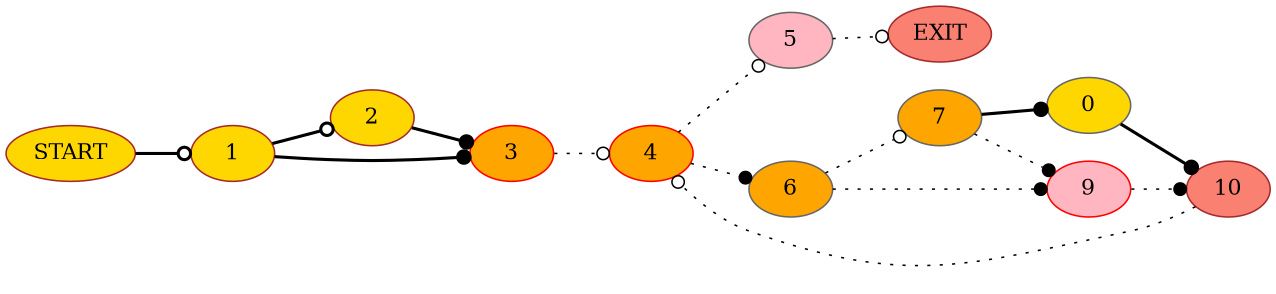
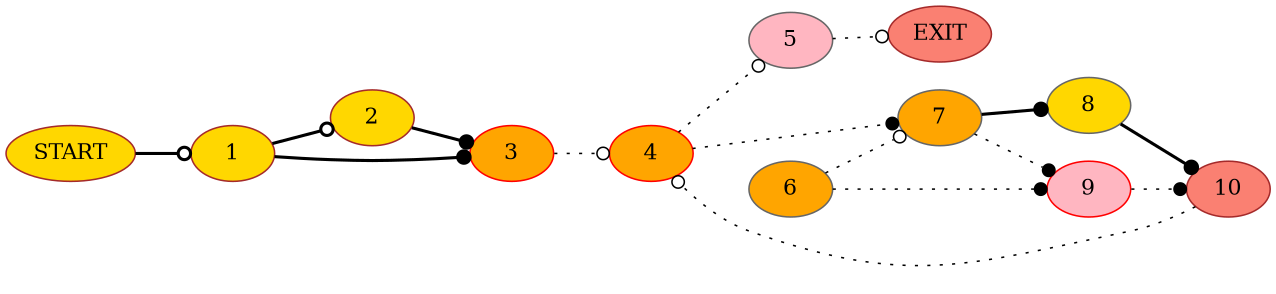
(1089, 105) -> (1089, 105)
(715, 170) -> (789, 136)
